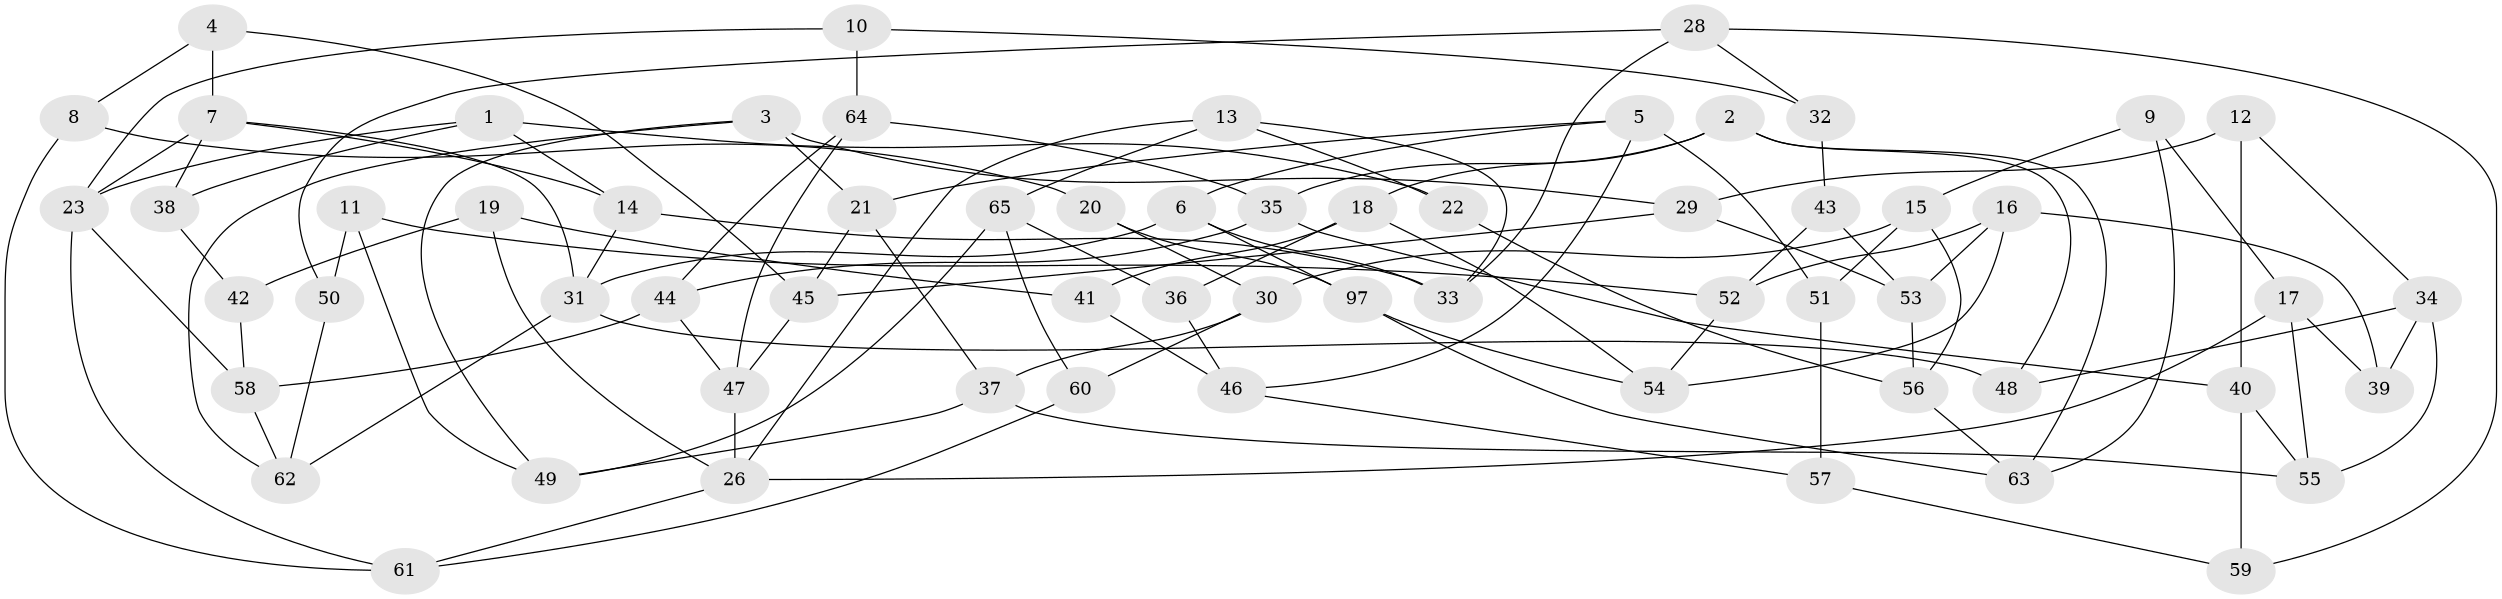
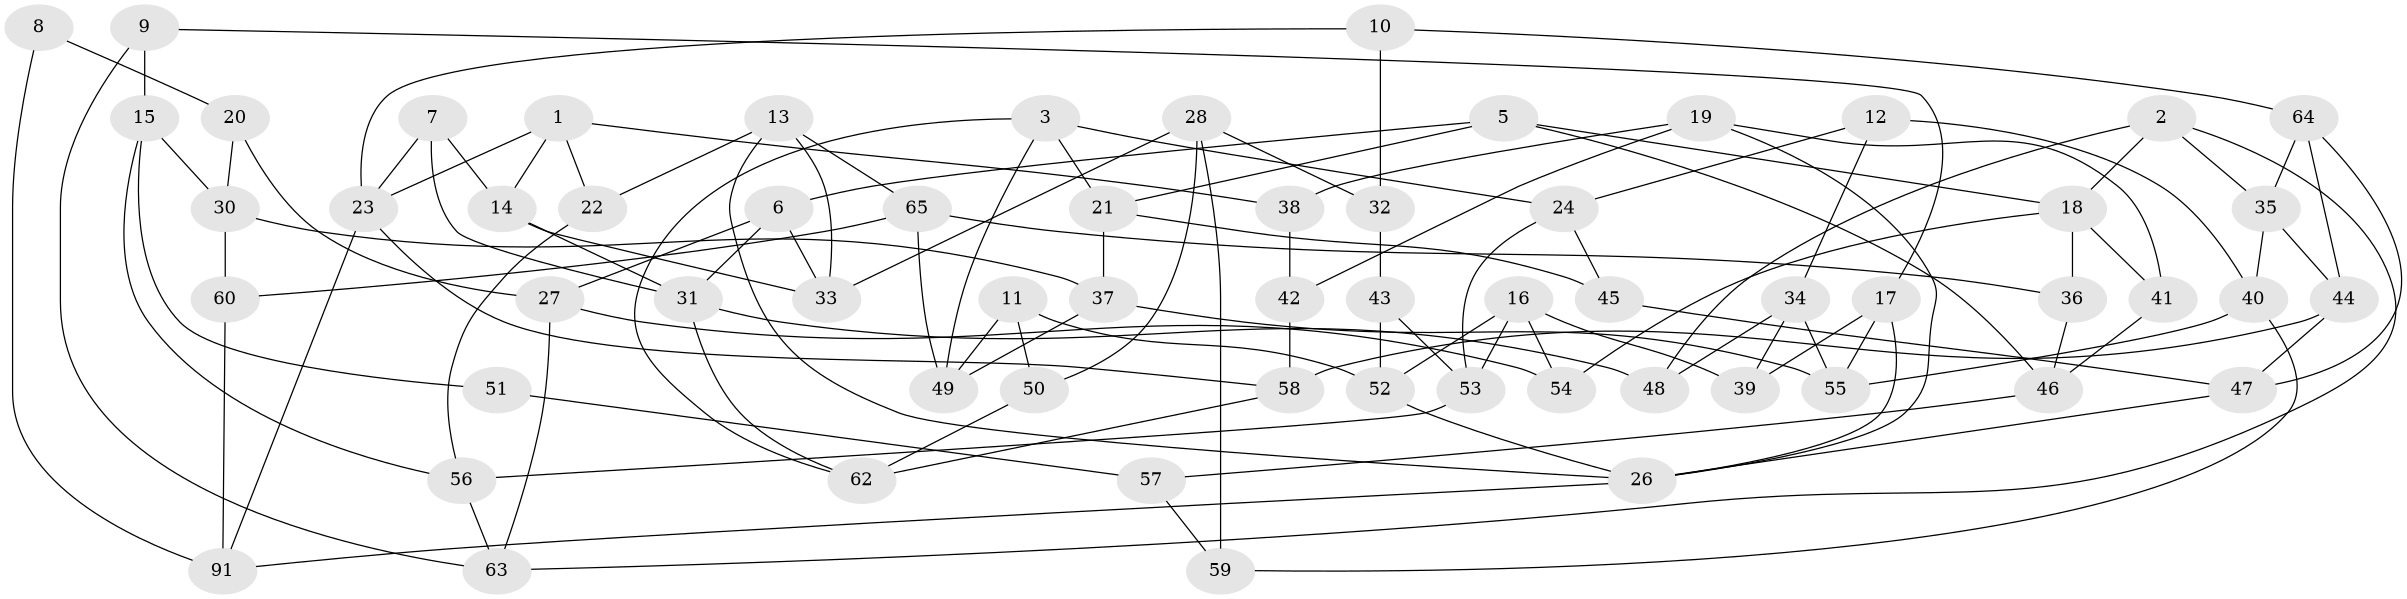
(213, 28) -> none
(192, 158) -> (1491, 153)
(1748, 202) -> (1788, 164)
(1687, 209) -> (1564, 209)
(1358, 299) -> (550, 299)
(1687, 351) -> (1508, 441)
(405, 571) -> (223, 571)
